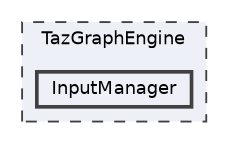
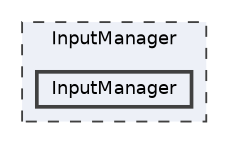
(114, 40) -> (114, 40)
